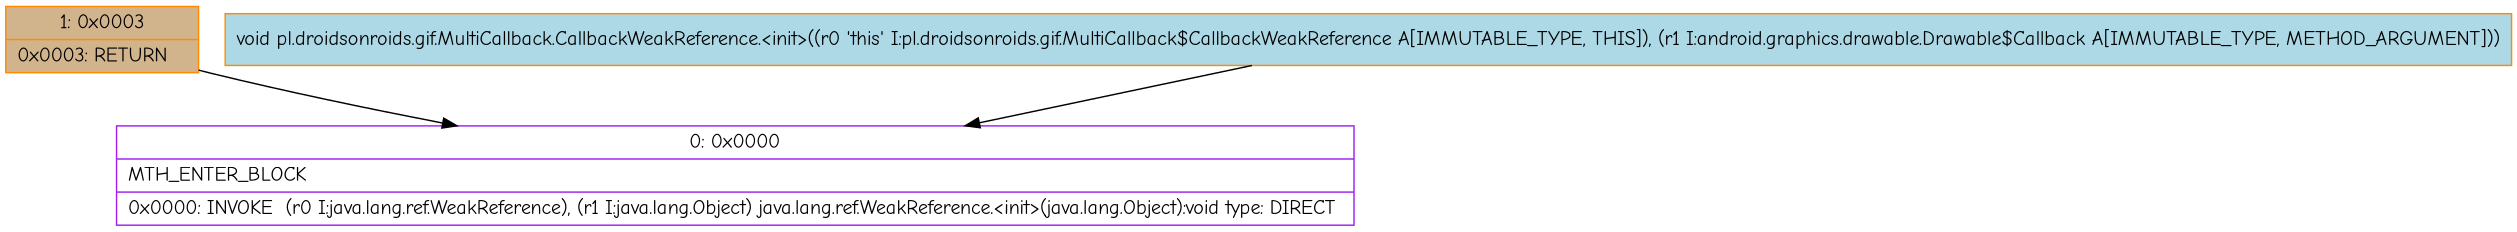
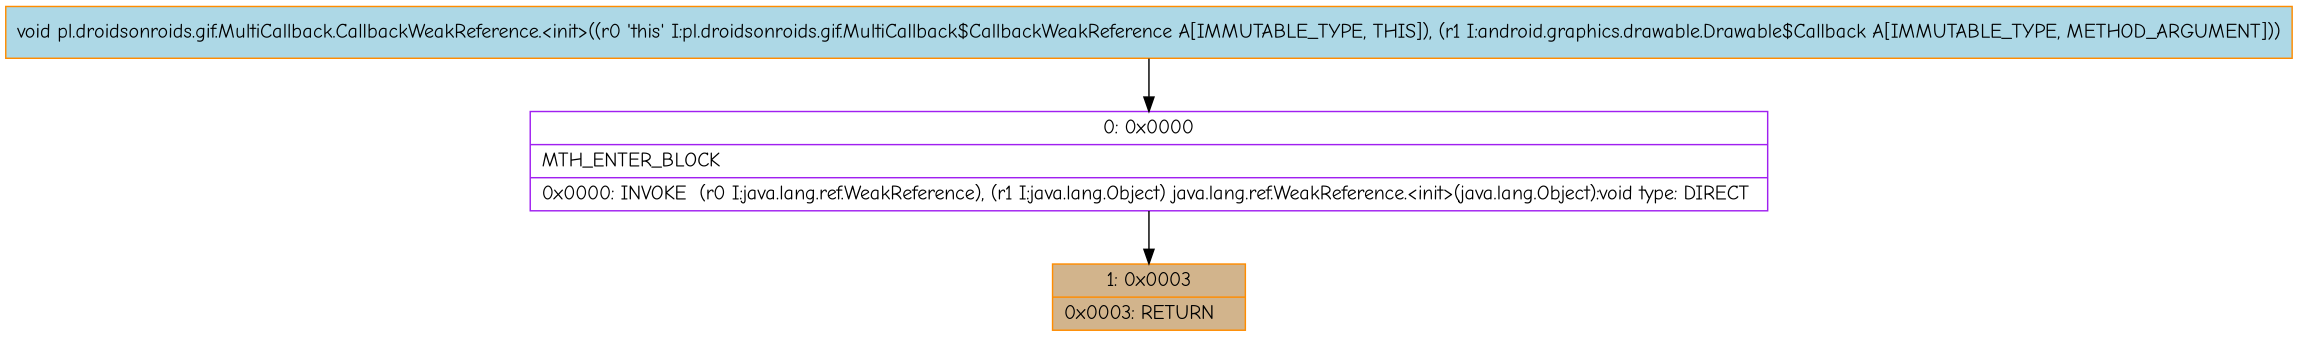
(320, 98) -> (1149, 230)
